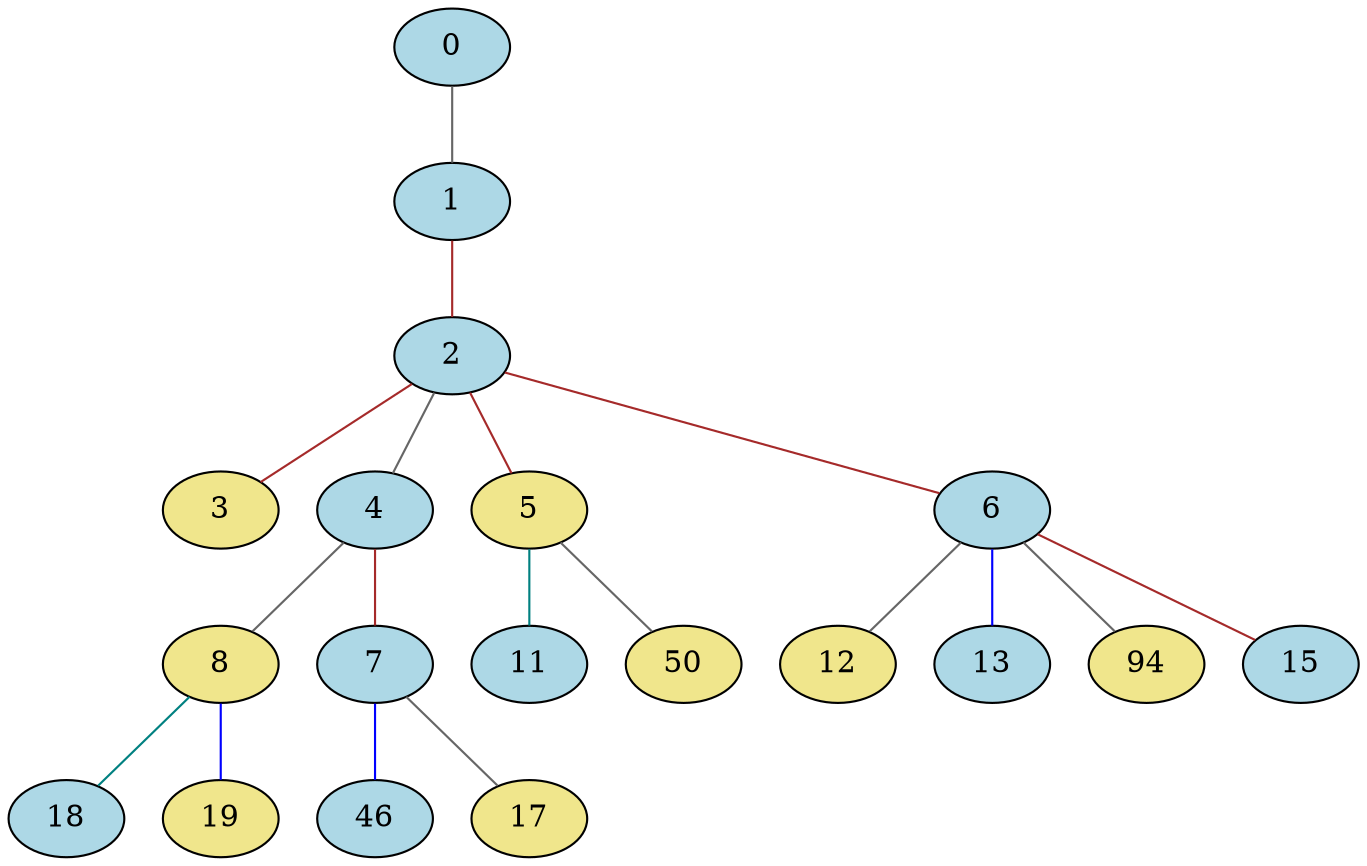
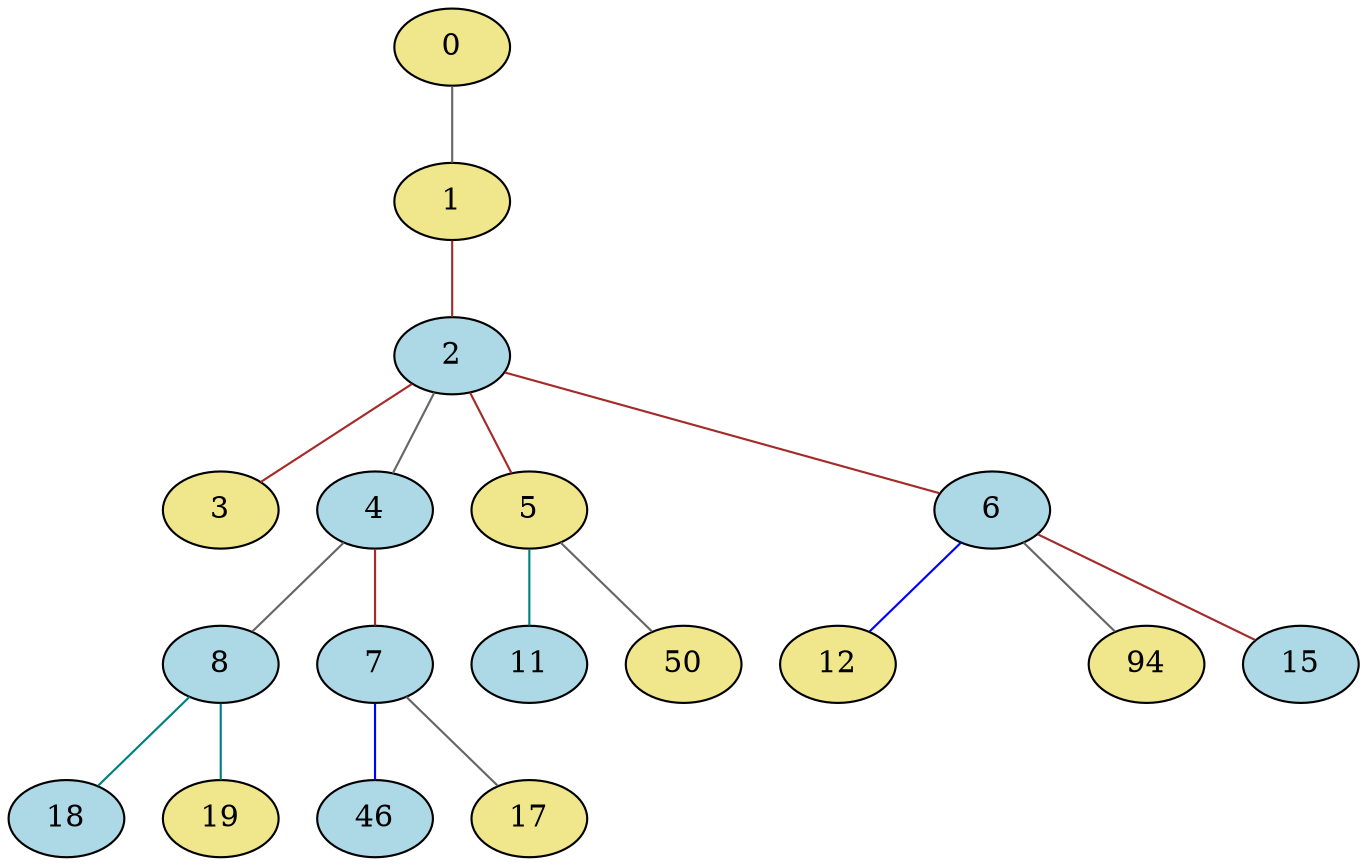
(452, 47) -> (452, 47)
(452, 201) -> (452, 201)
(915, 587) -> (915, 587)
(221, 664) -> (221, 664)
(992, 664) -> none
(221, 742) -> (221, 742)
